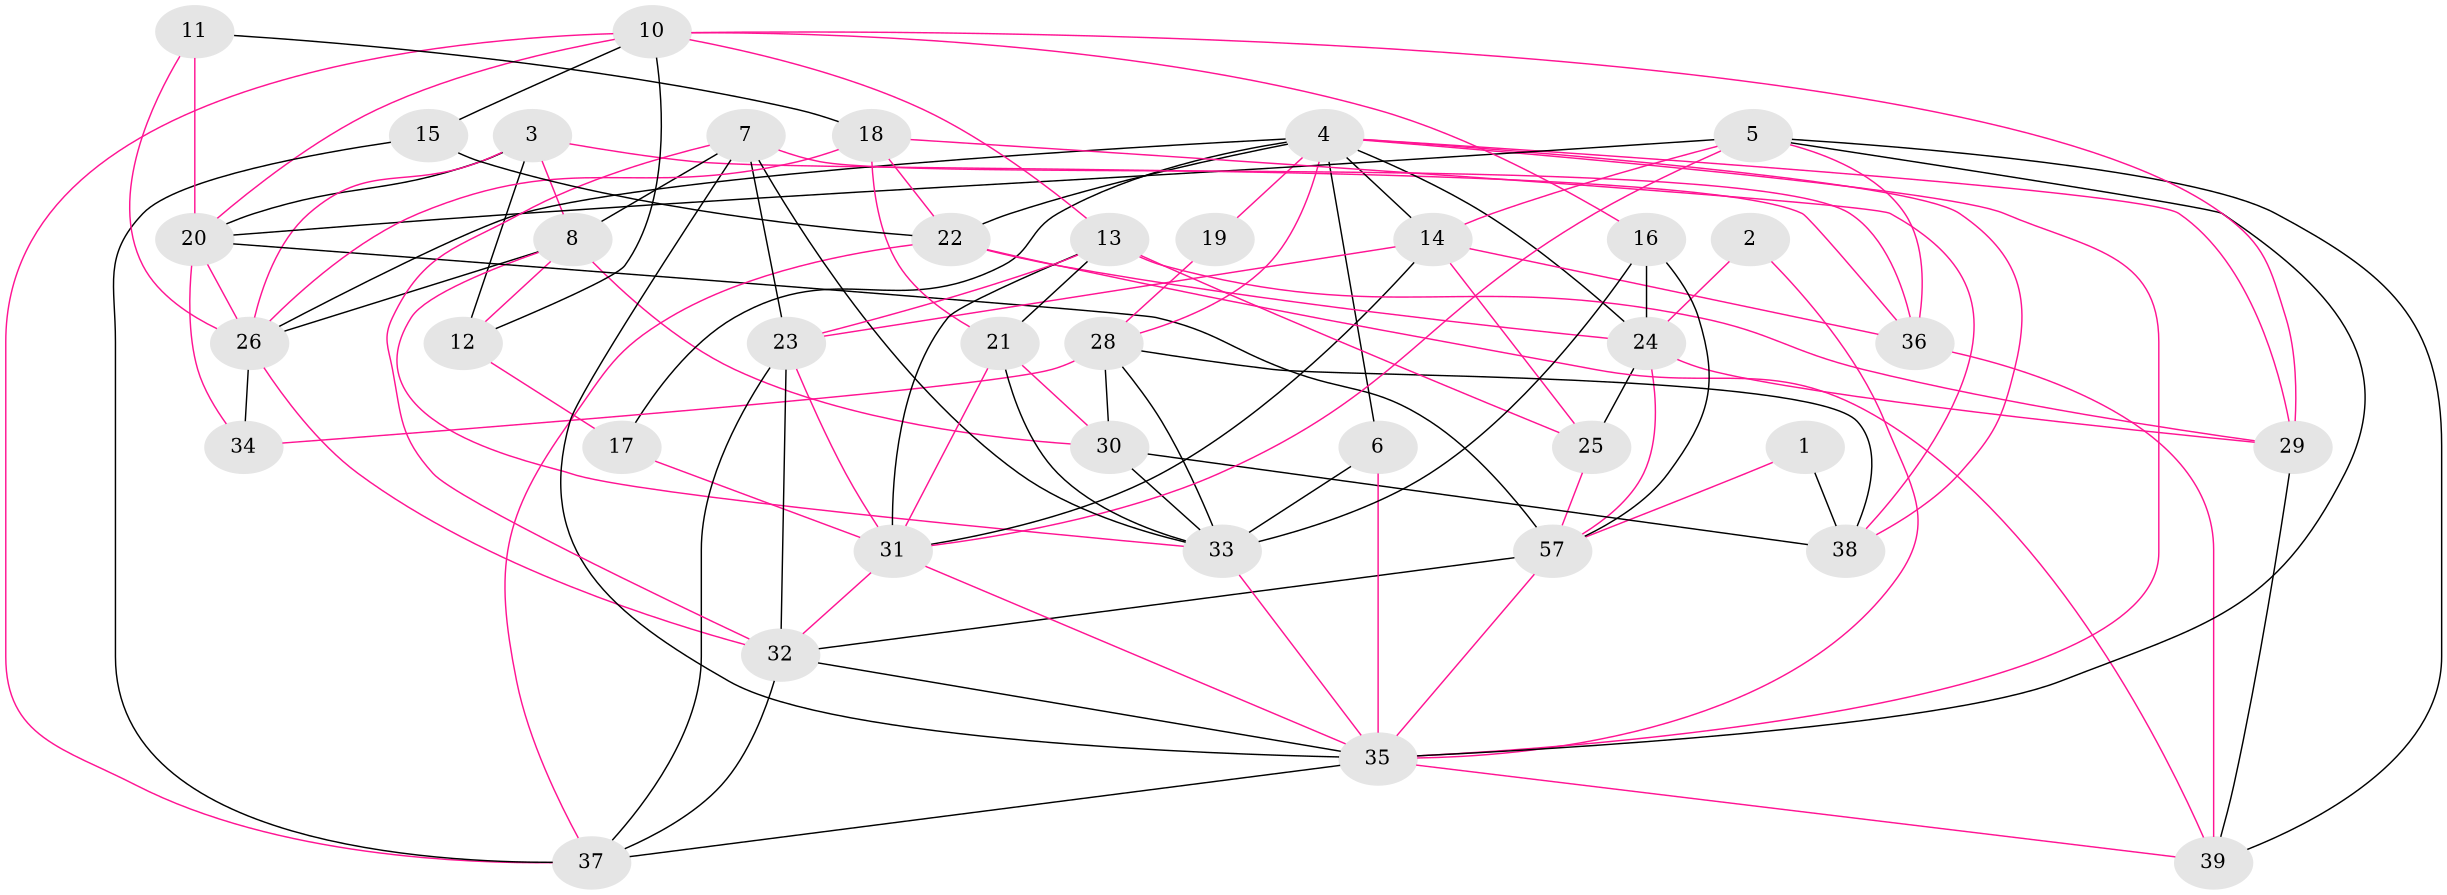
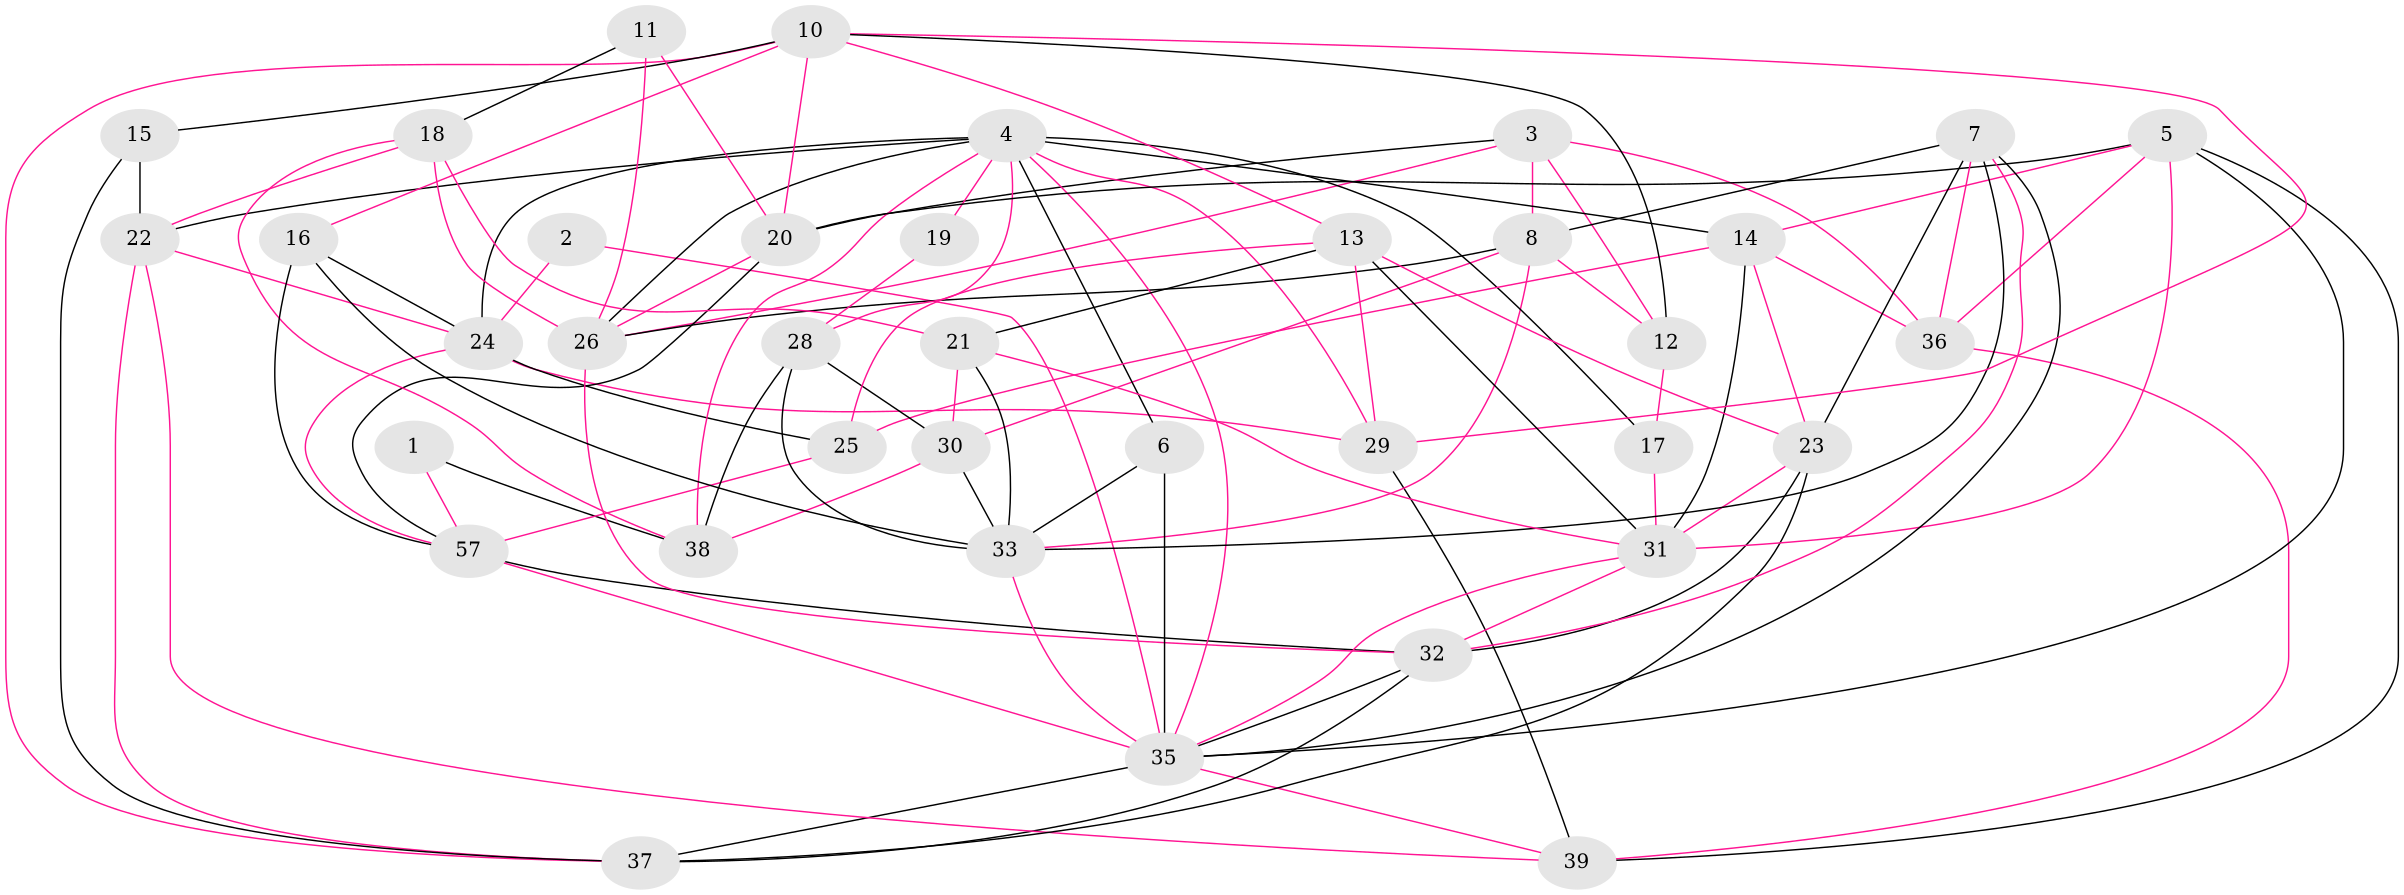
(498, 240) -> (1601, 239)
(244, 447) -> none
(1478, 499) -> (836, 499)
(1378, 603) -> (1165, 603)
